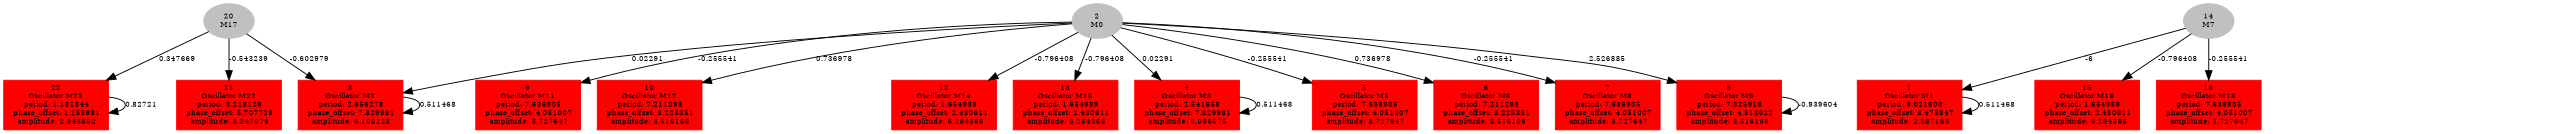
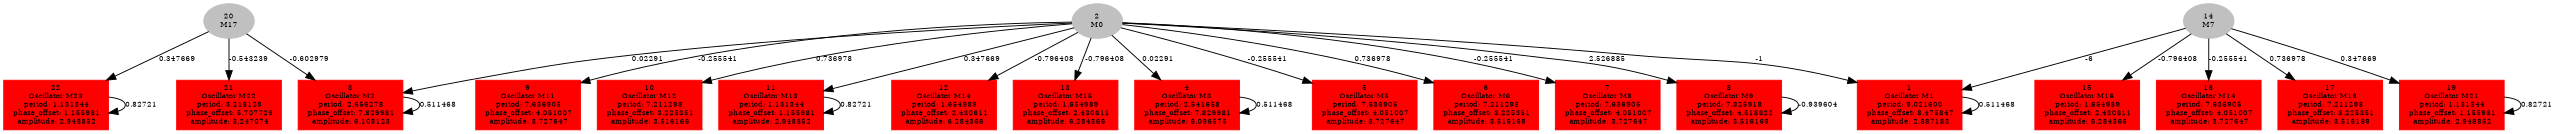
none -> (1486, 44)
(2209, 96) -> (2209, 96)
none -> (771, 105)
none -> (2330, 105)
none -> (2452, 105)
